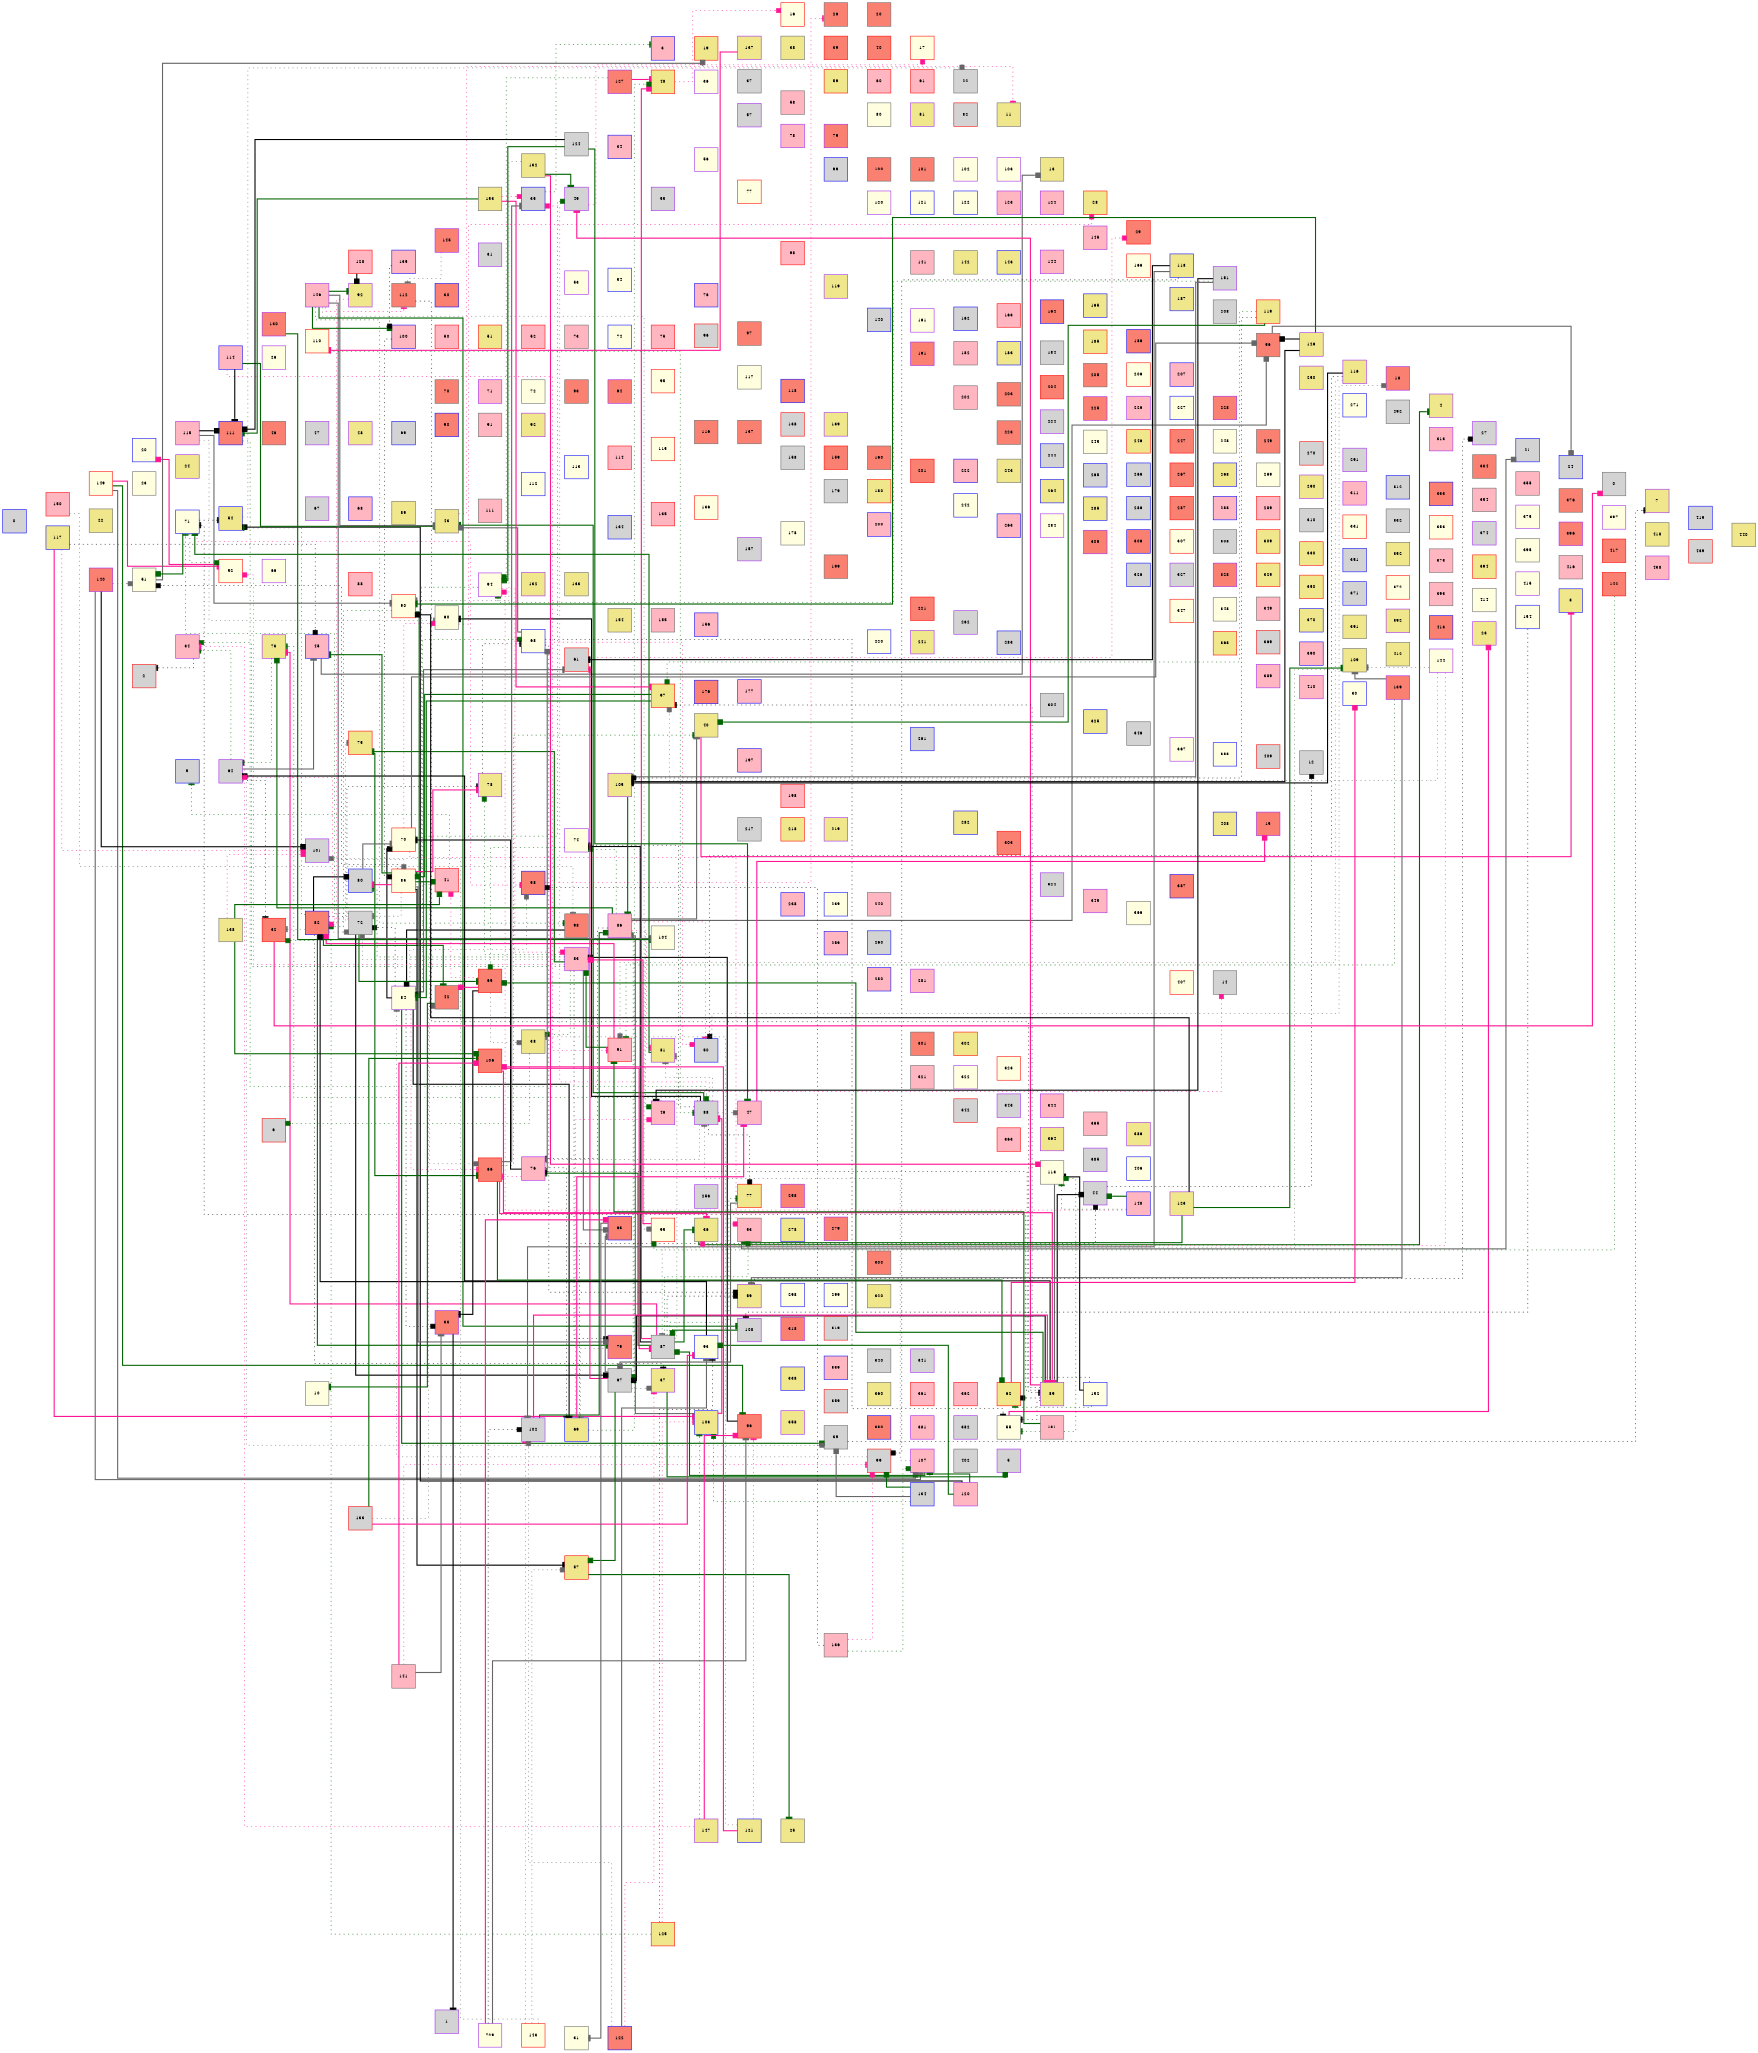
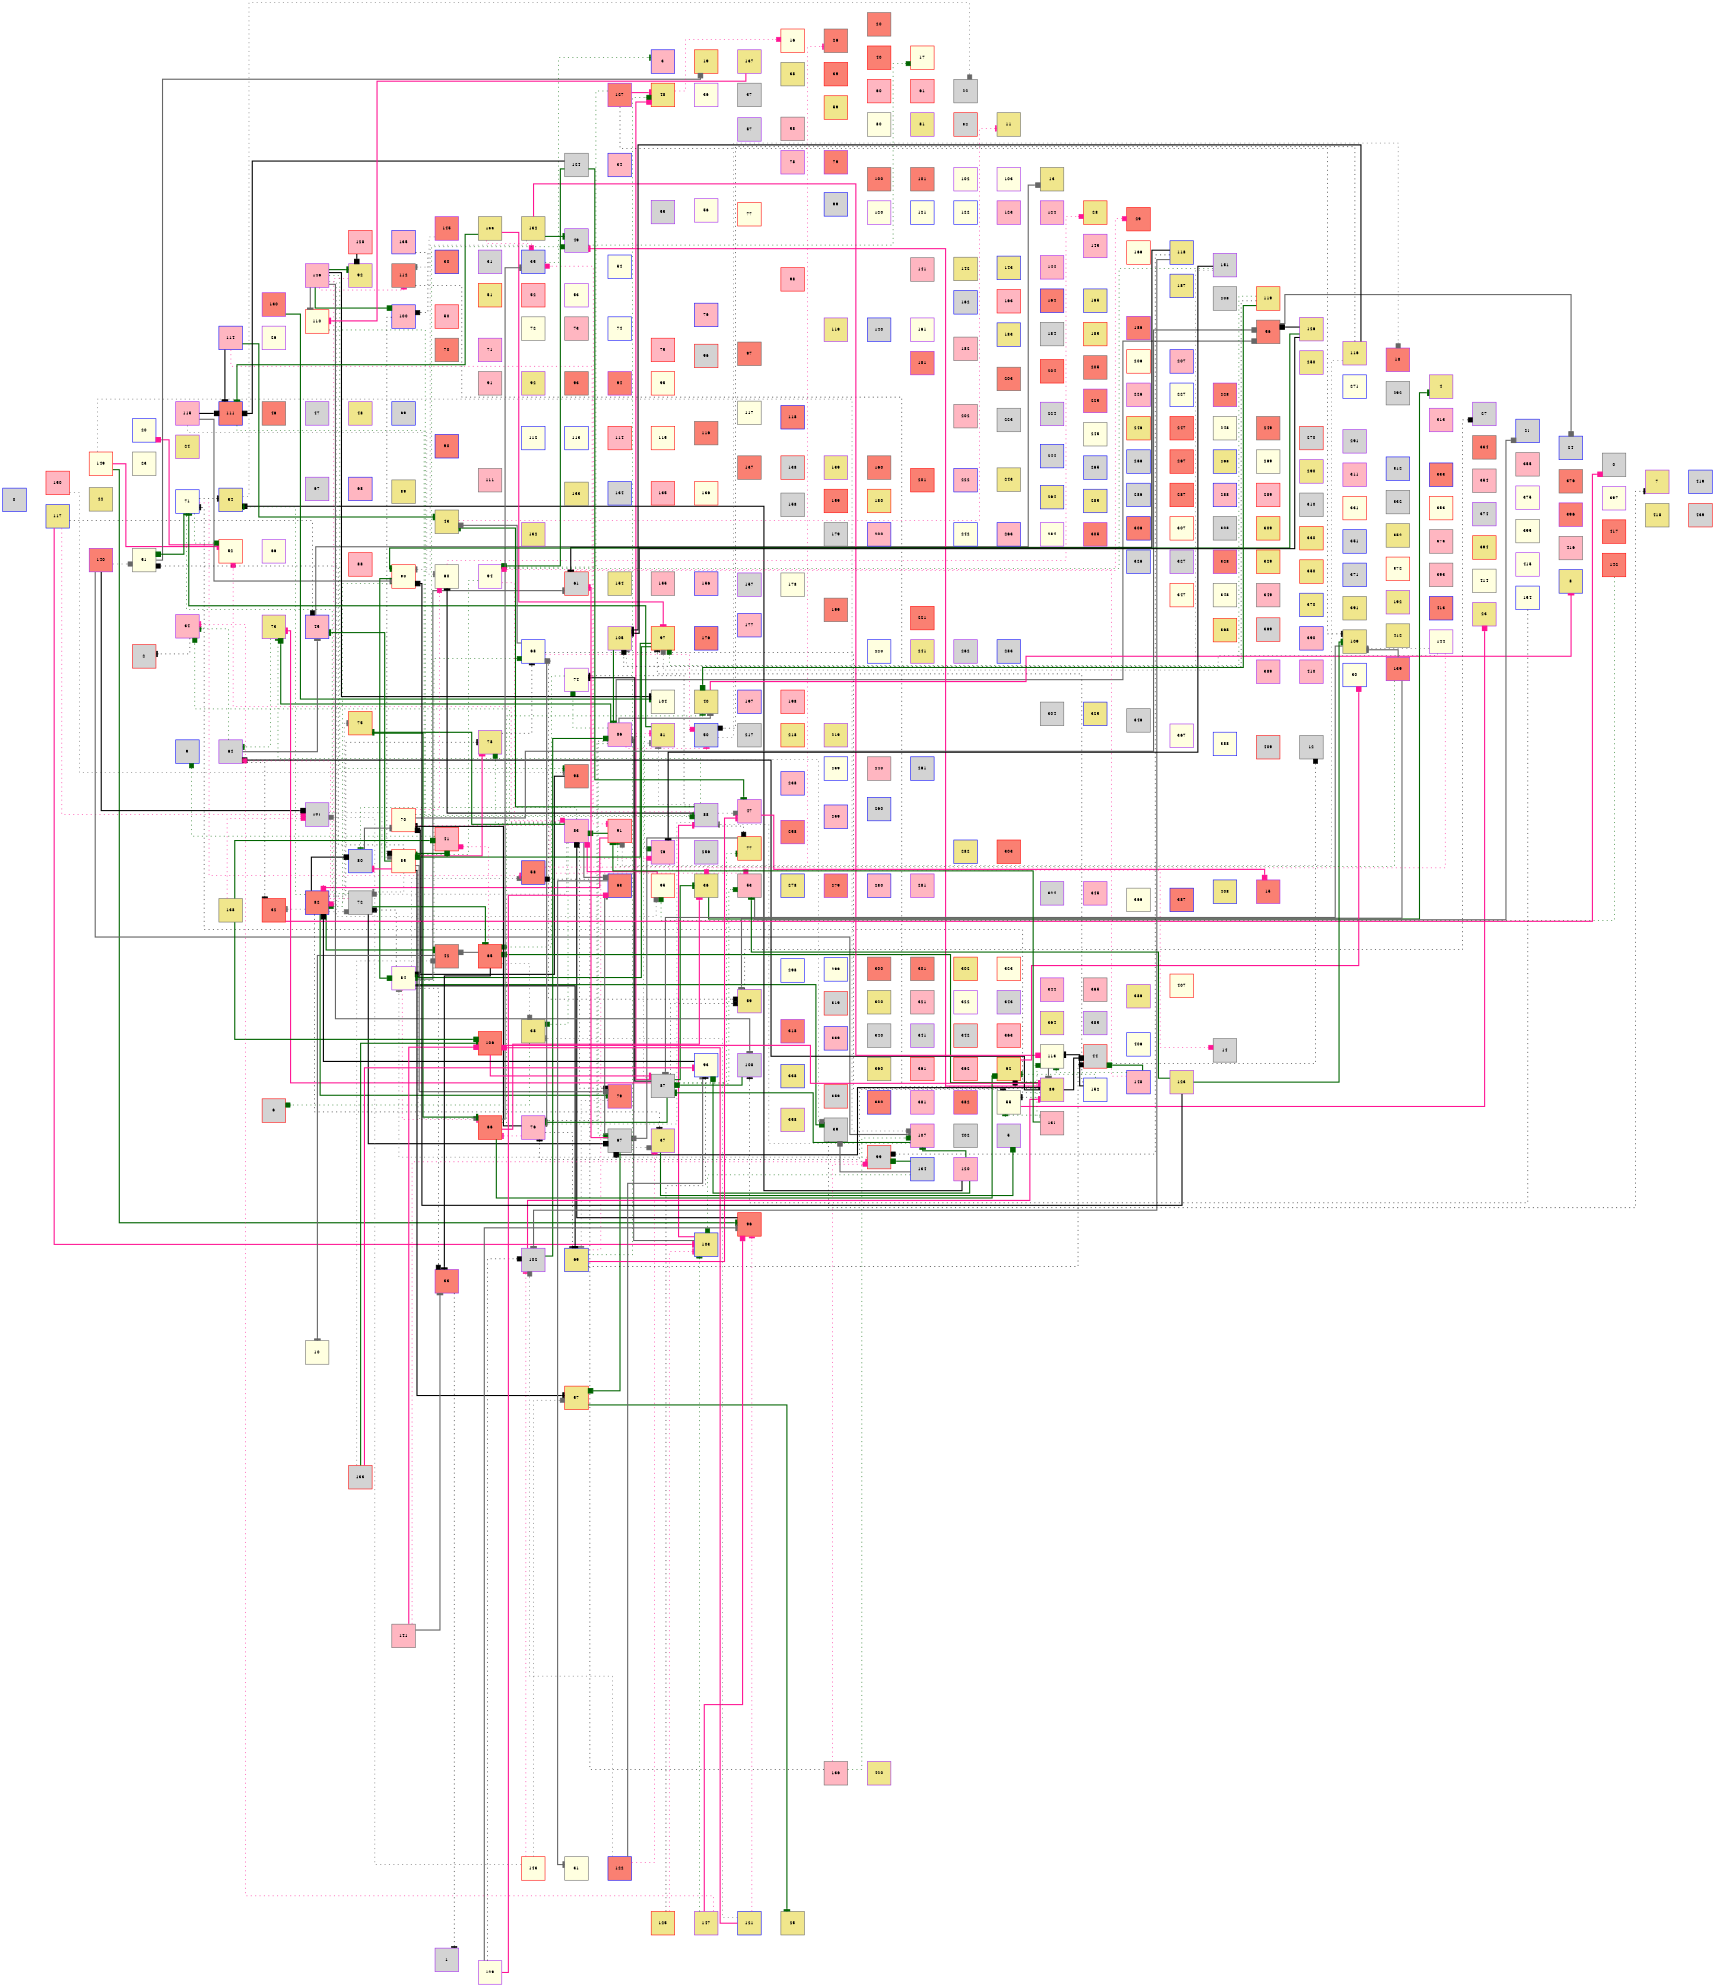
(596, 82) -> (825, 245)
none -> (1328, 179)
(1138, 341) -> (1138, 328)
(922, 354) -> (922, 363)
(1009, 433) -> (1009, 420)
(340, 451) -> (310, 295)
(1744, 535) -> none
(1657, 568) -> none
(1398, 621) -> (1398, 602)
(463, 737) -> (335, 960)
(338, 771) -> (341, 632)
(1171, 777) -> (1111, 666)
(325, 814) -> (280, 836)
(471, 987) -> (471, 952)
(1095, 1193) -> (1095, 1056)
(1295, 1226) -> (1335, 914)
(427, 1239) -> (317, 1125)
(118, 1381) -> (852, 428)
(966, 1427) -> (966, 1102)
(742, 1475) -> (812, 1093)
(331, 1578) -> none
(453, 1671) -> (454, 1619)
none -> (879, 1773)
(490, 2035) -> (490, 1972)
